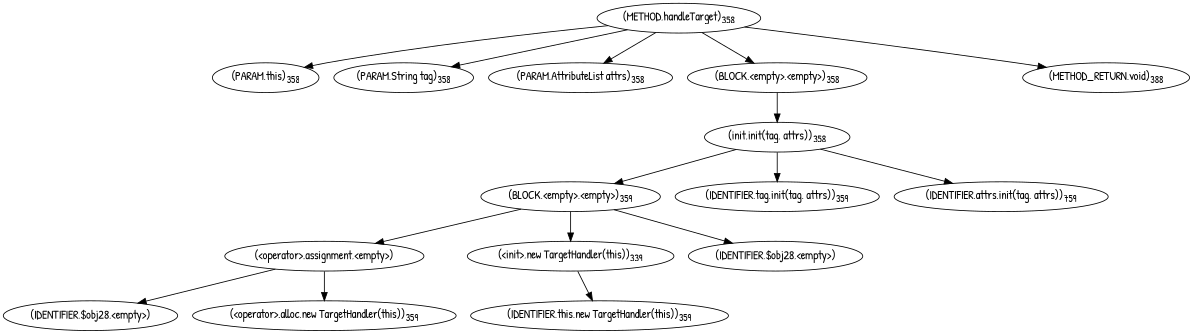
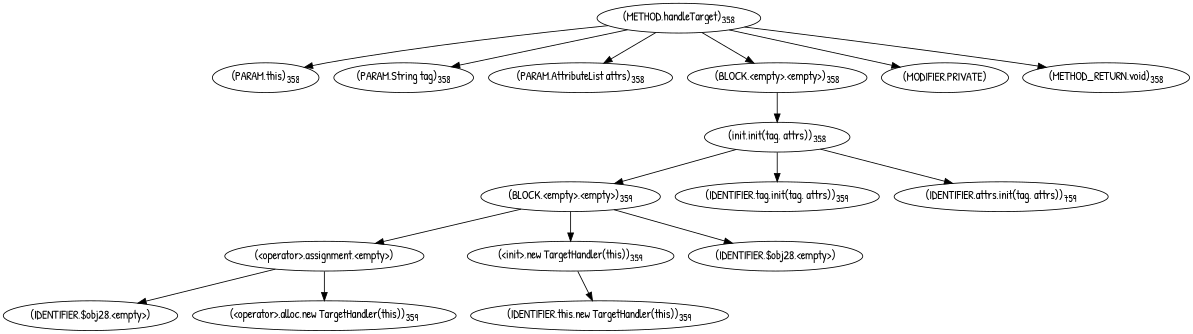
(1157, 76) -> (1157, 76)
none -> (945, 78)
(637, 255) -> (637, 255)
